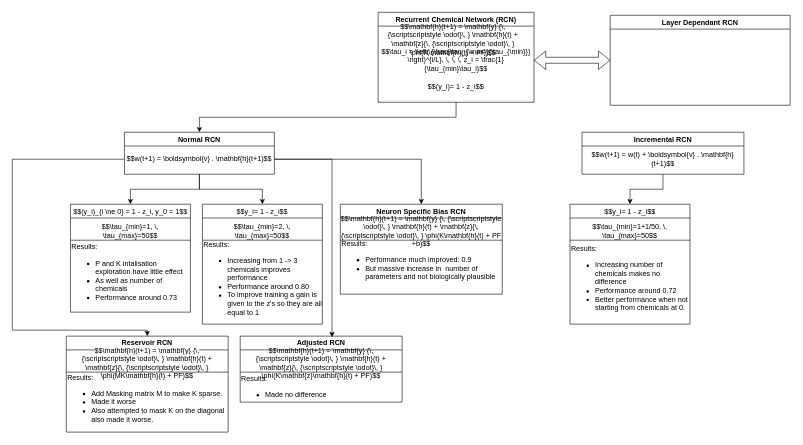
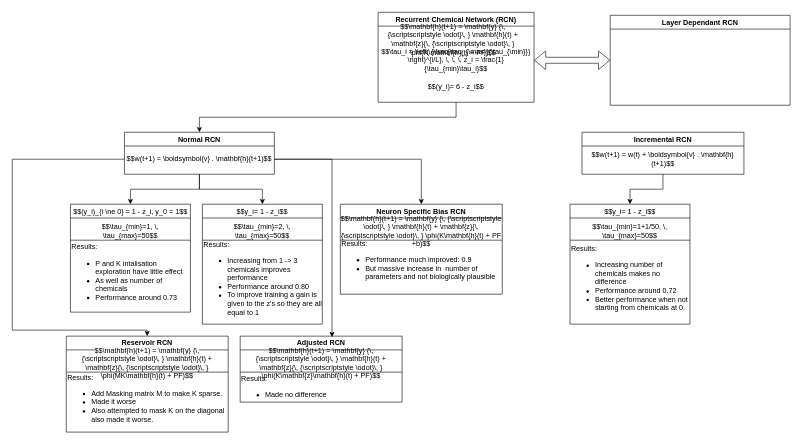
(456, 87) -> (456, 87)
